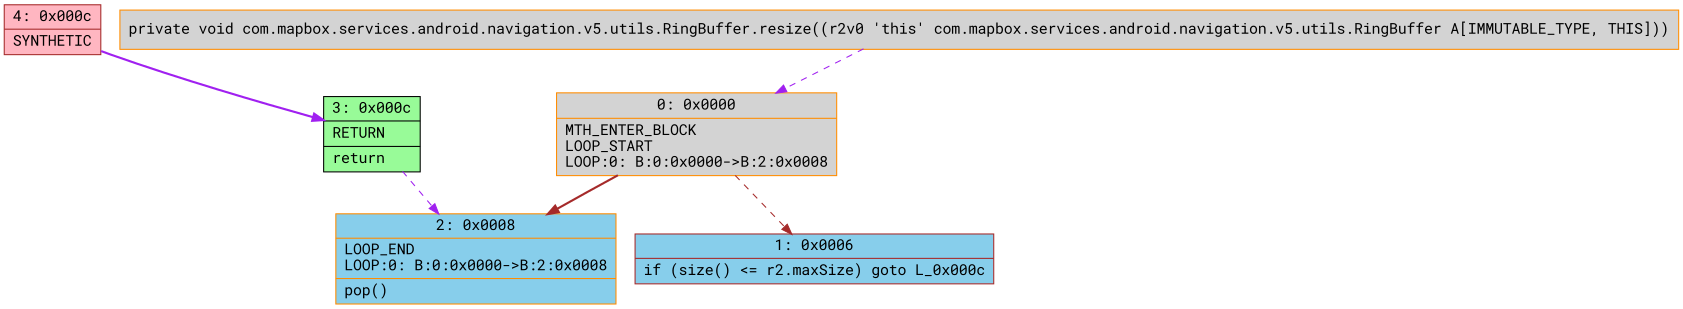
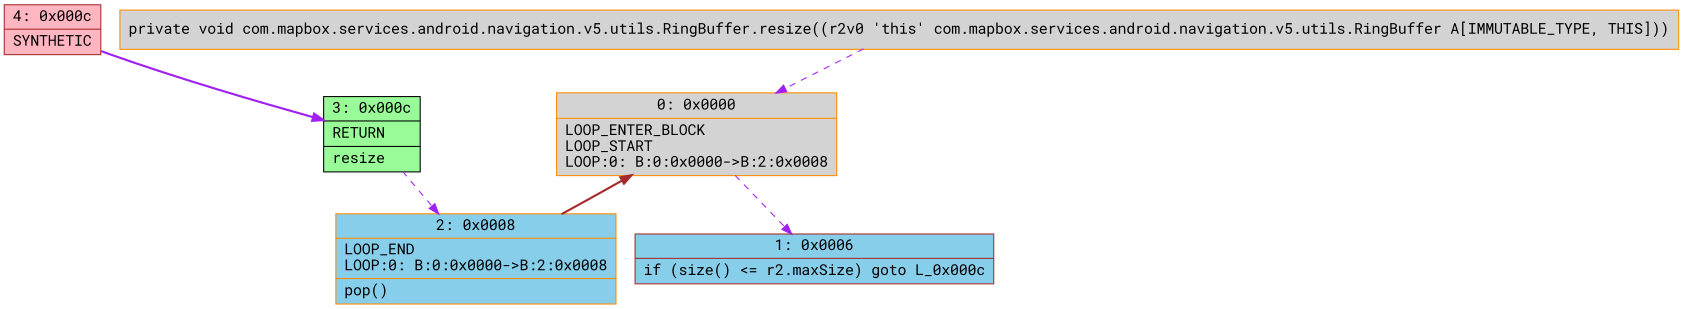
(631, 131) -> (636, 131)
(359, 159) -> (359, 159)
(587, 192) -> (592, 197)
(760, 201) -> (760, 201)
